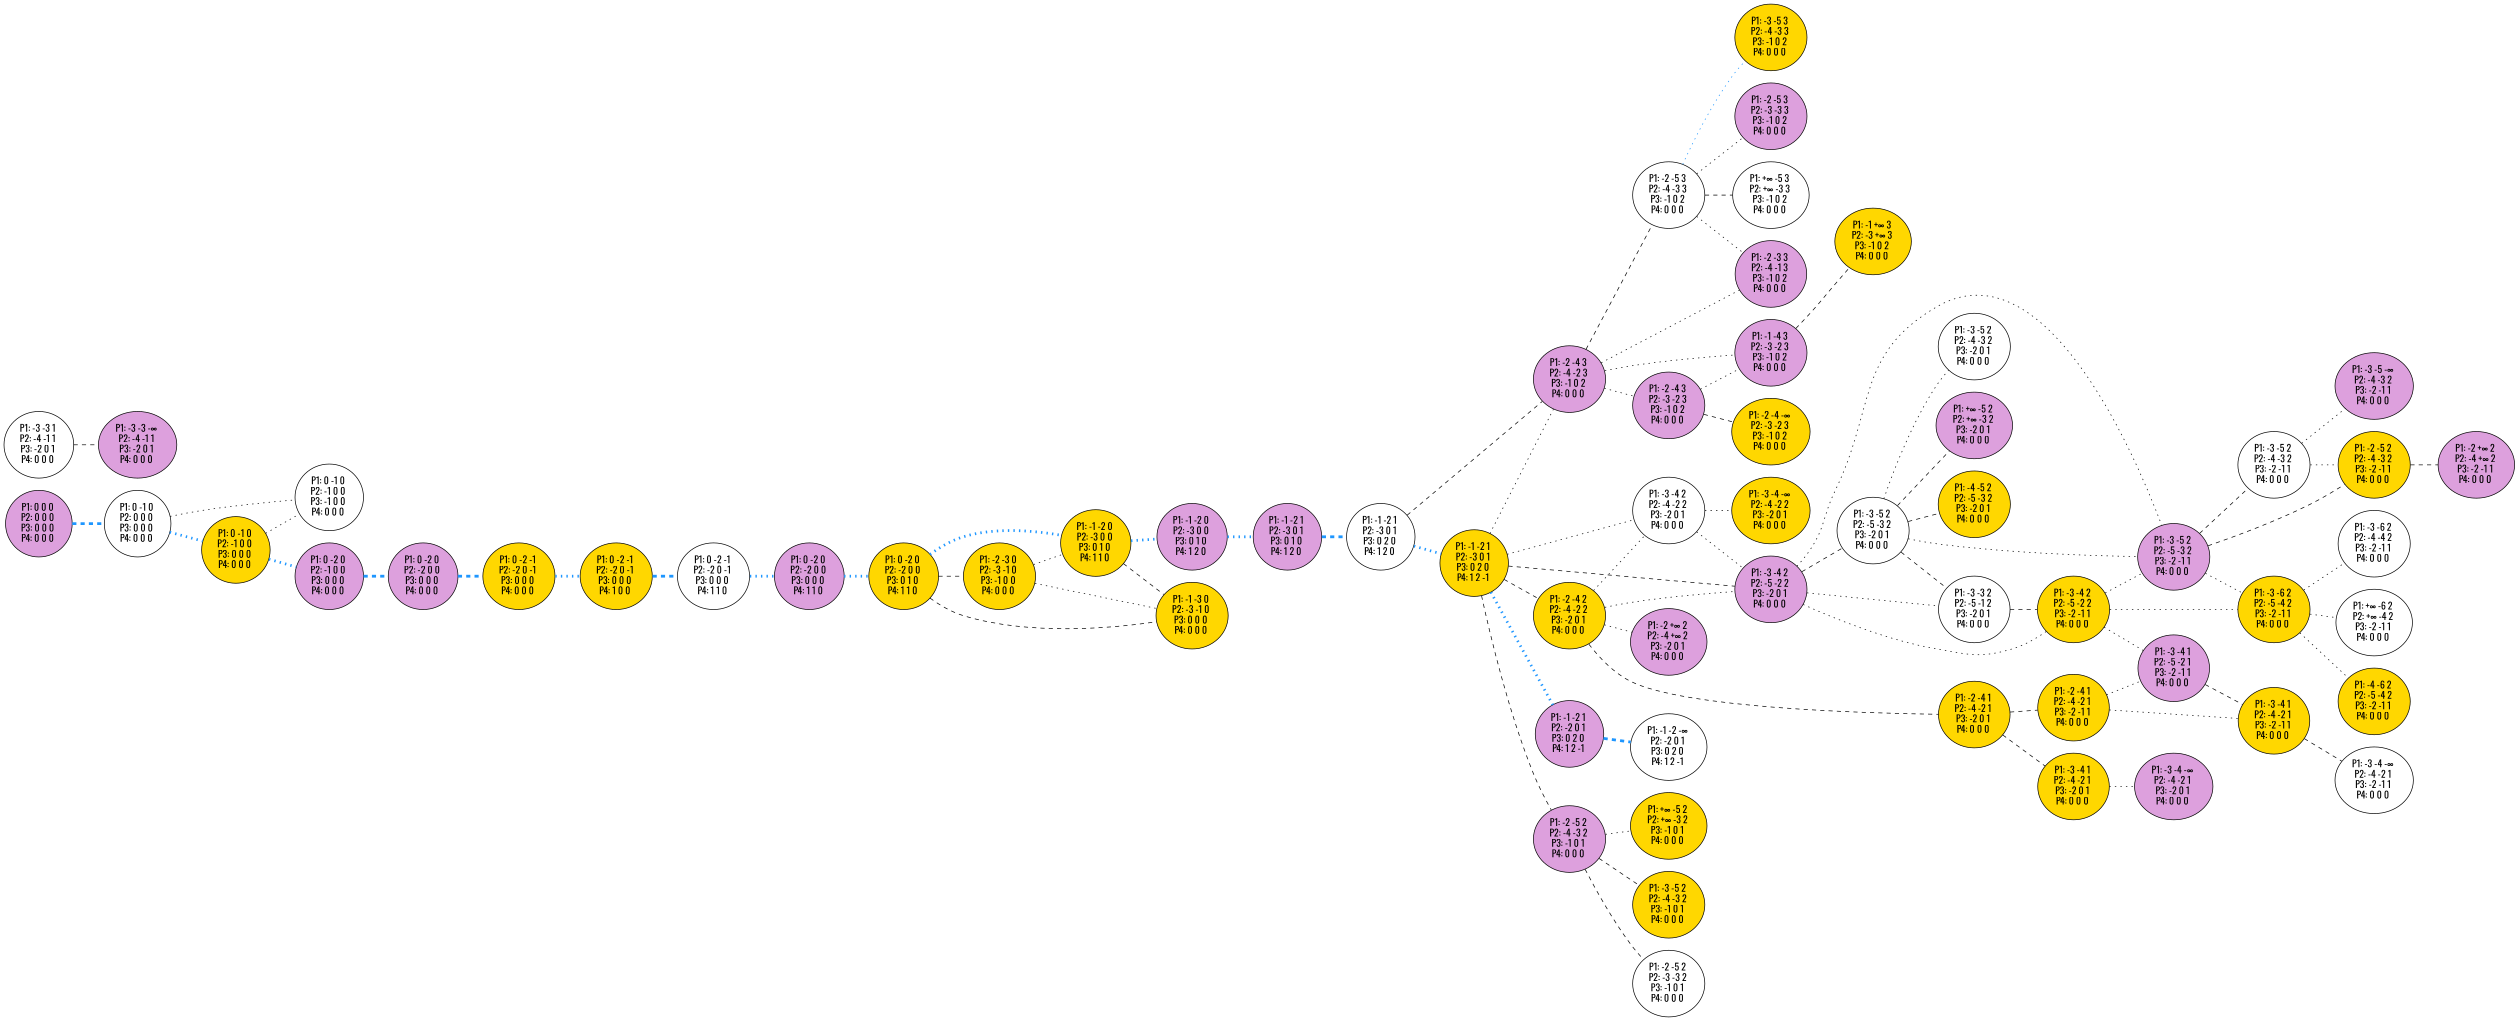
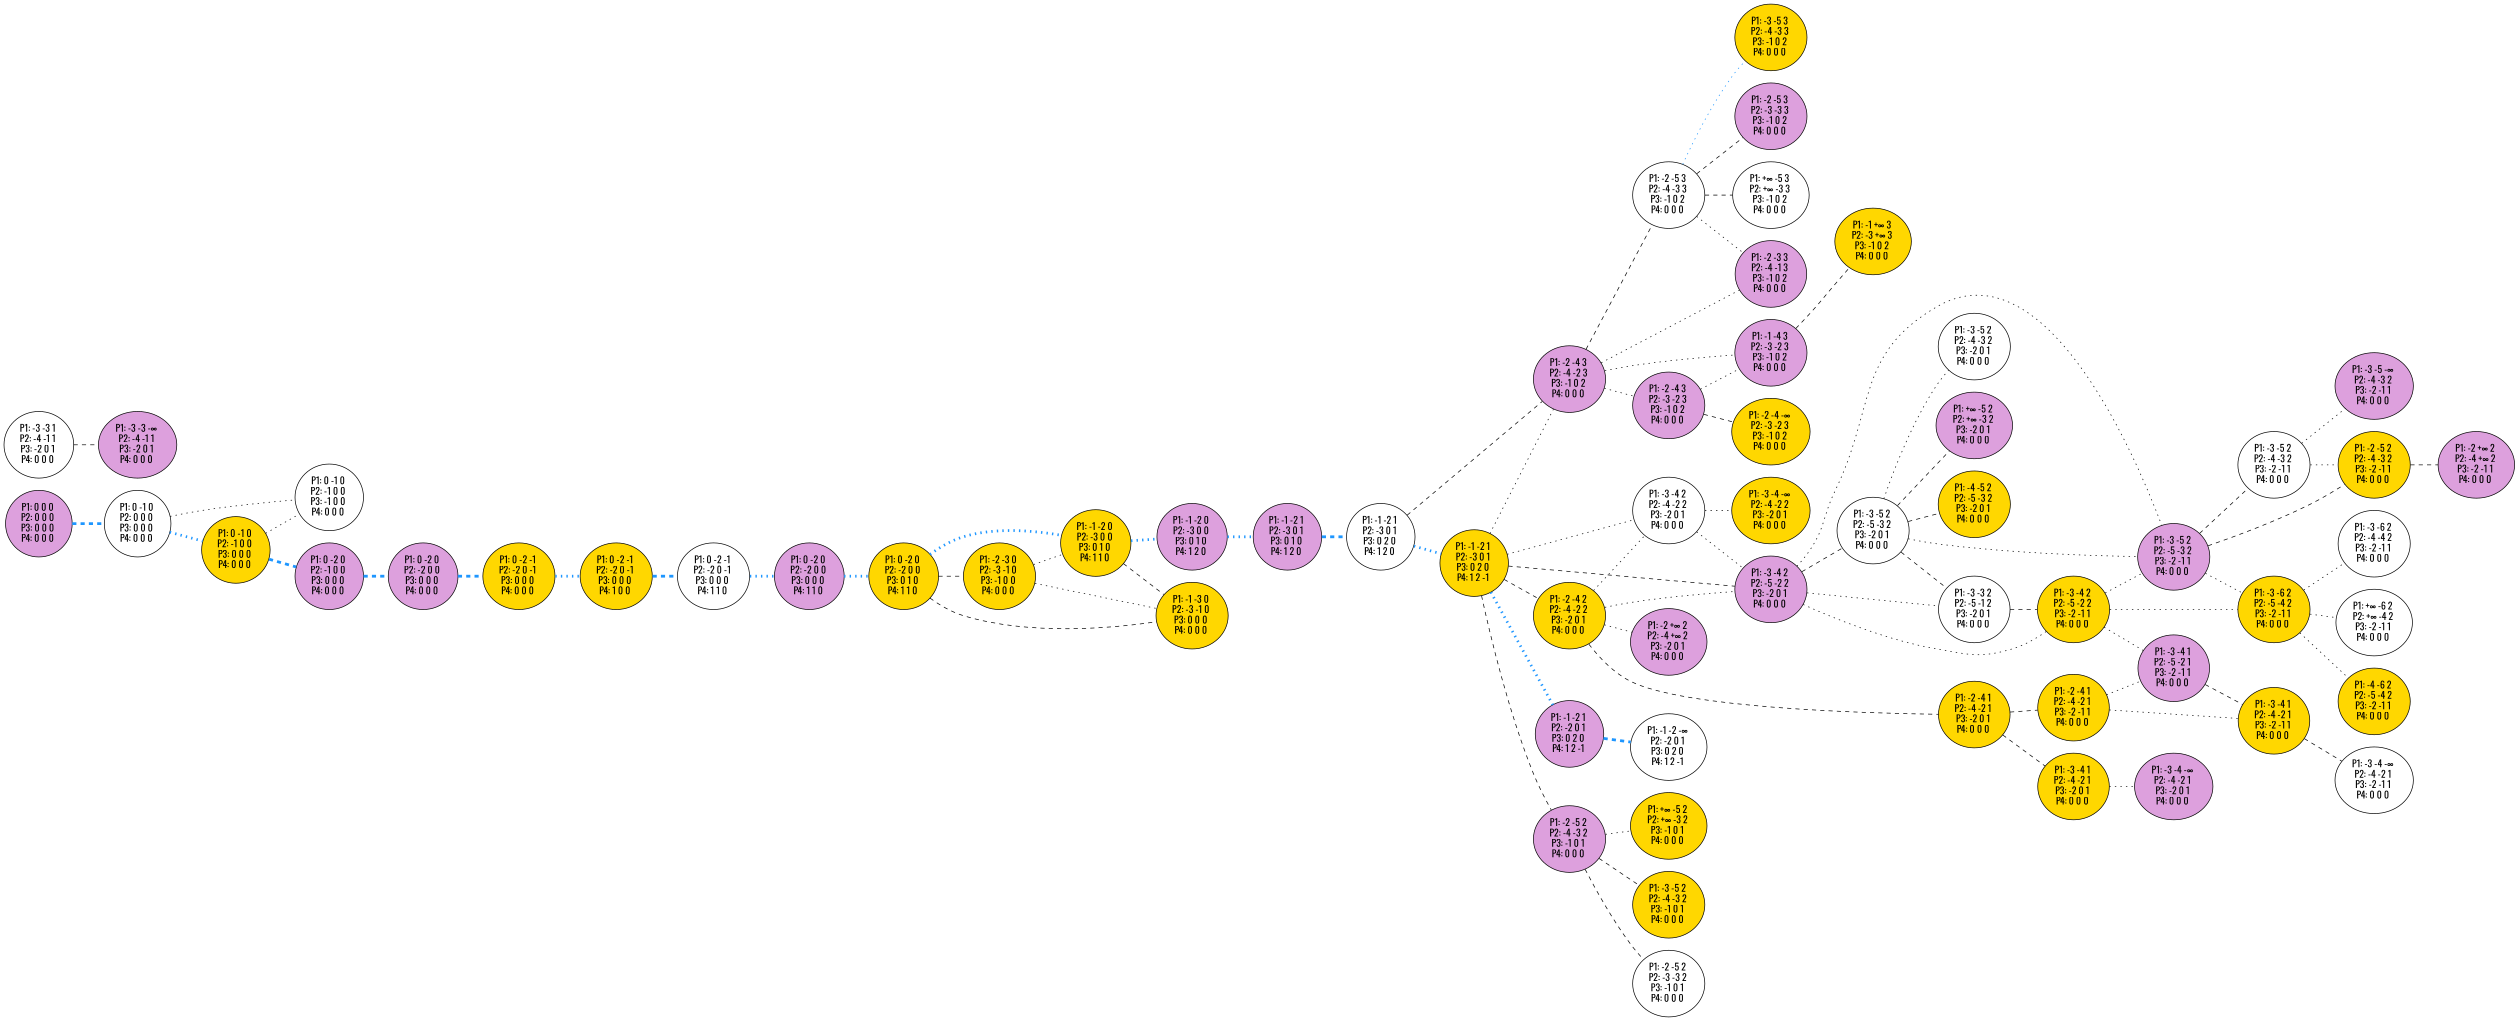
(1720, 156) -> (1720, 156)
(283, 563) -> (283, 563)
